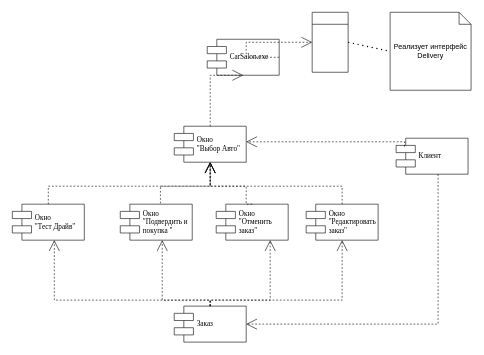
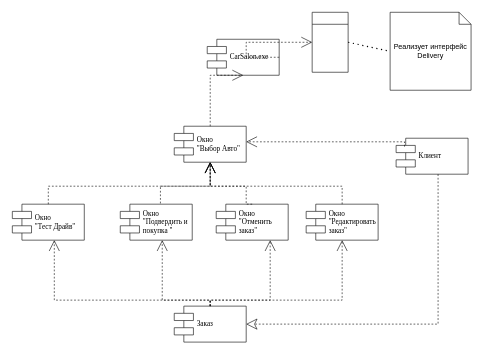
(253, 324) -> (256, 324)
